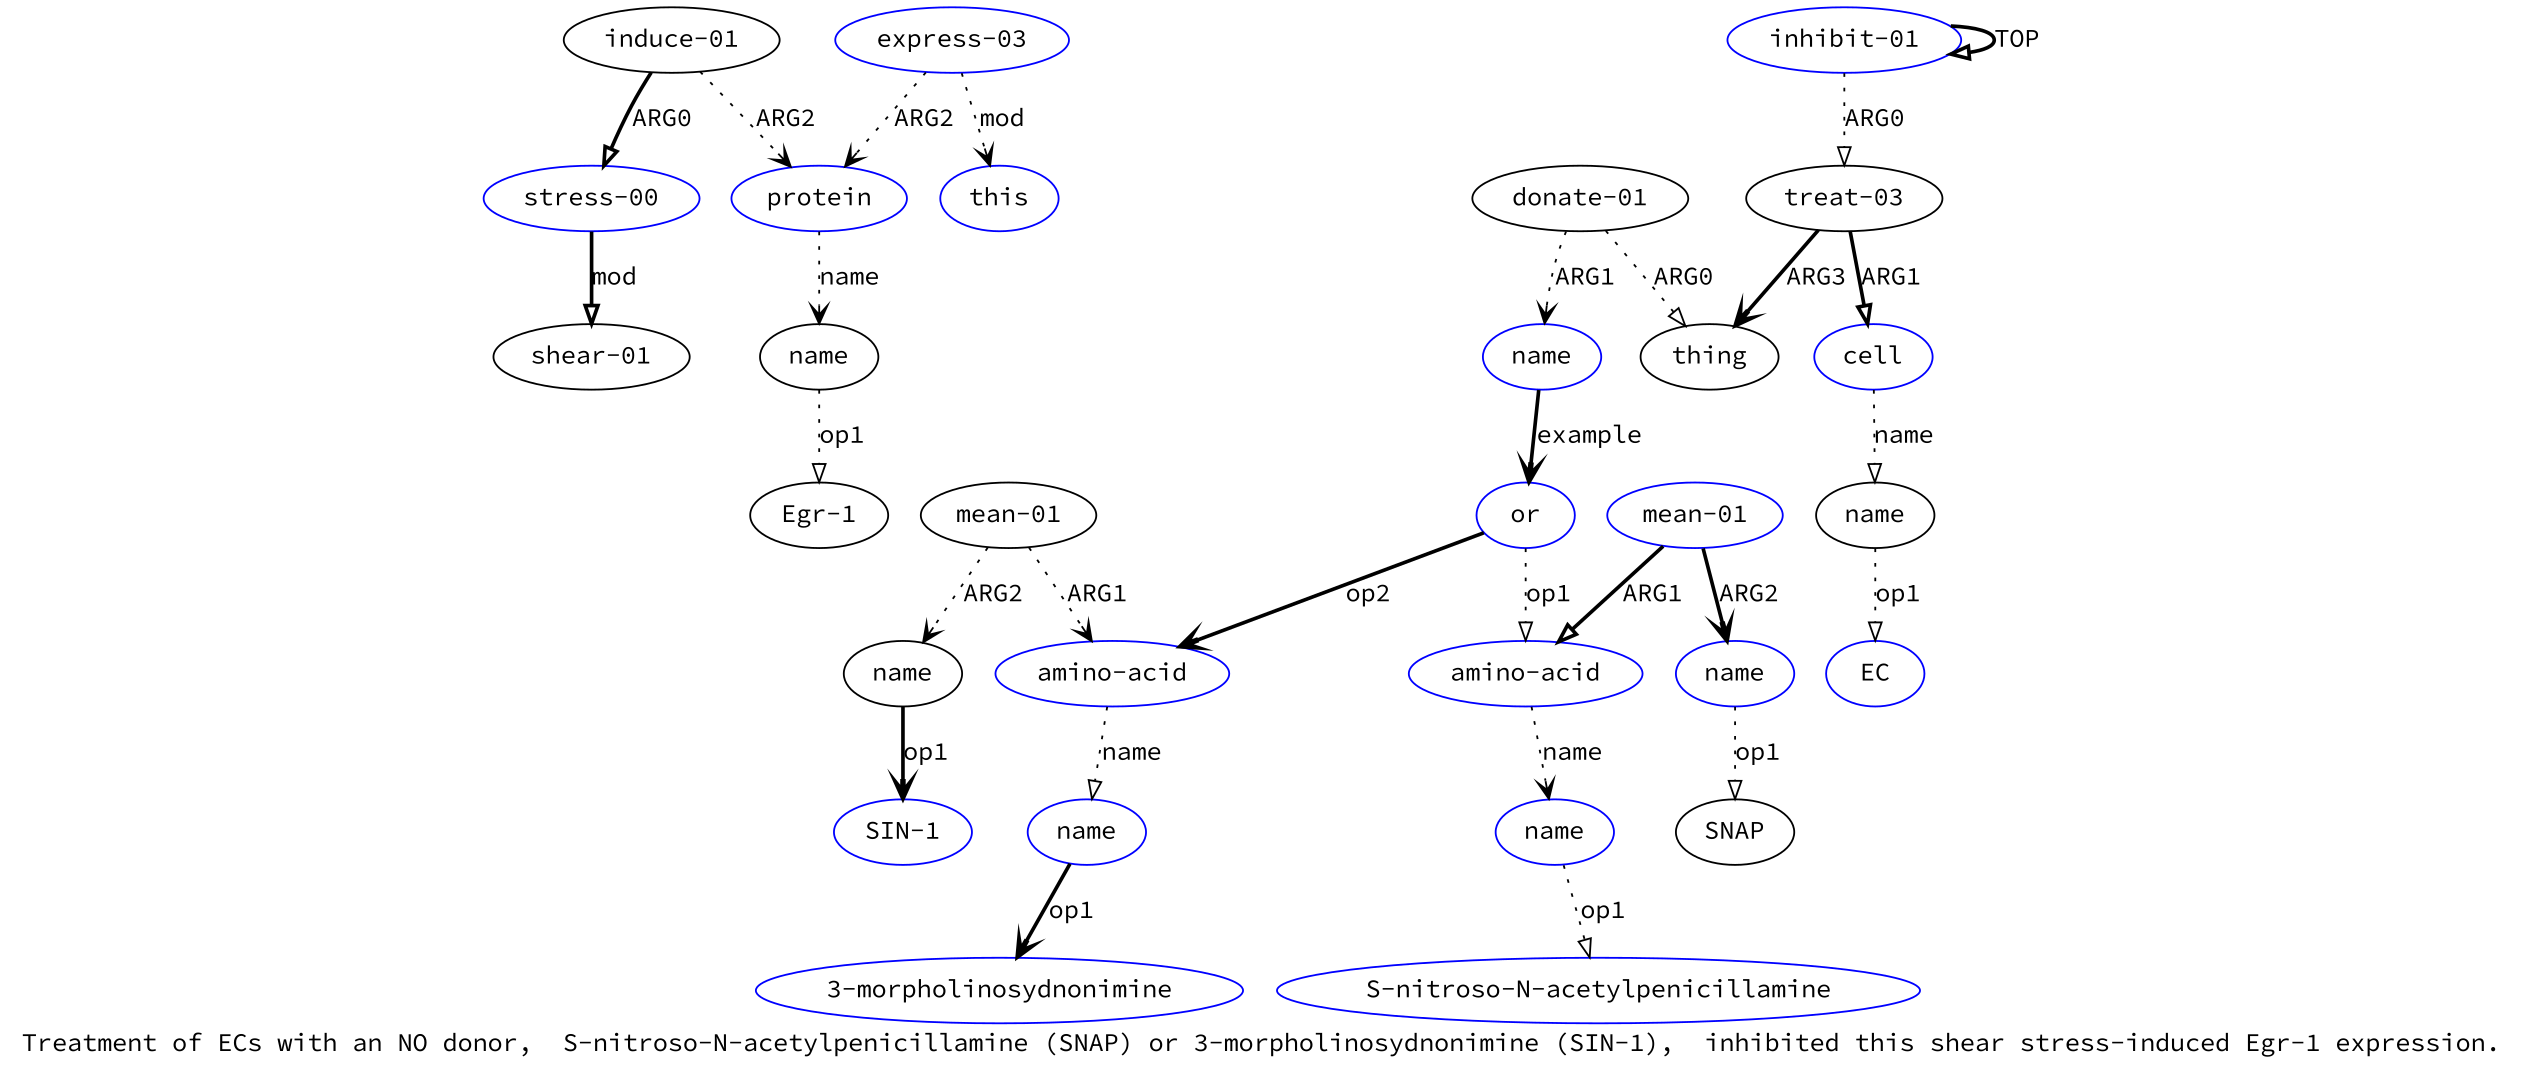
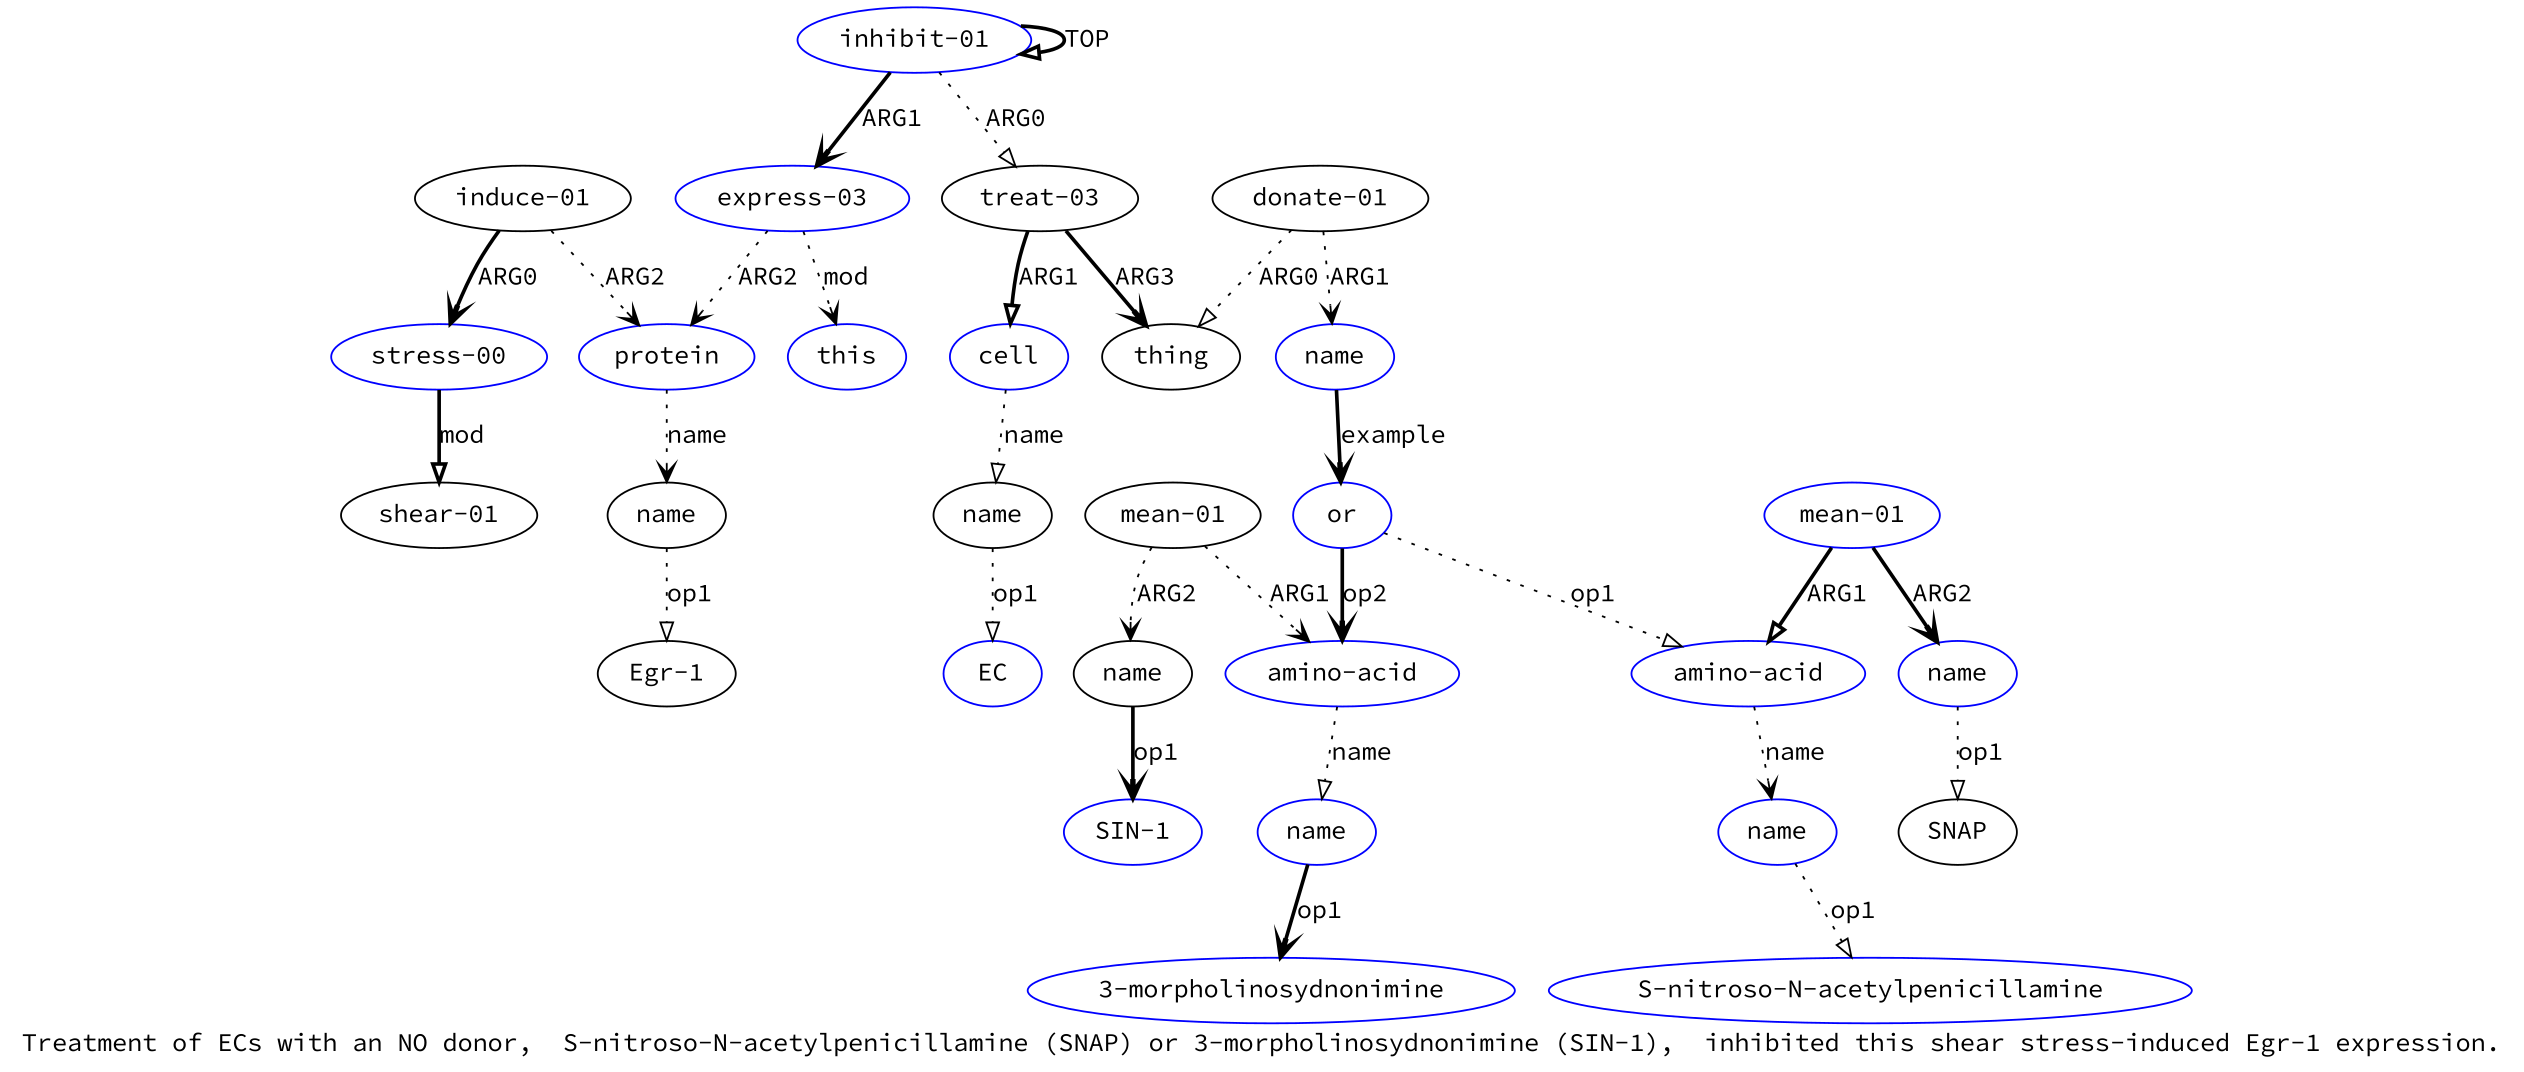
(629, 110) -> (476, 267)
none -> (859, 112)
